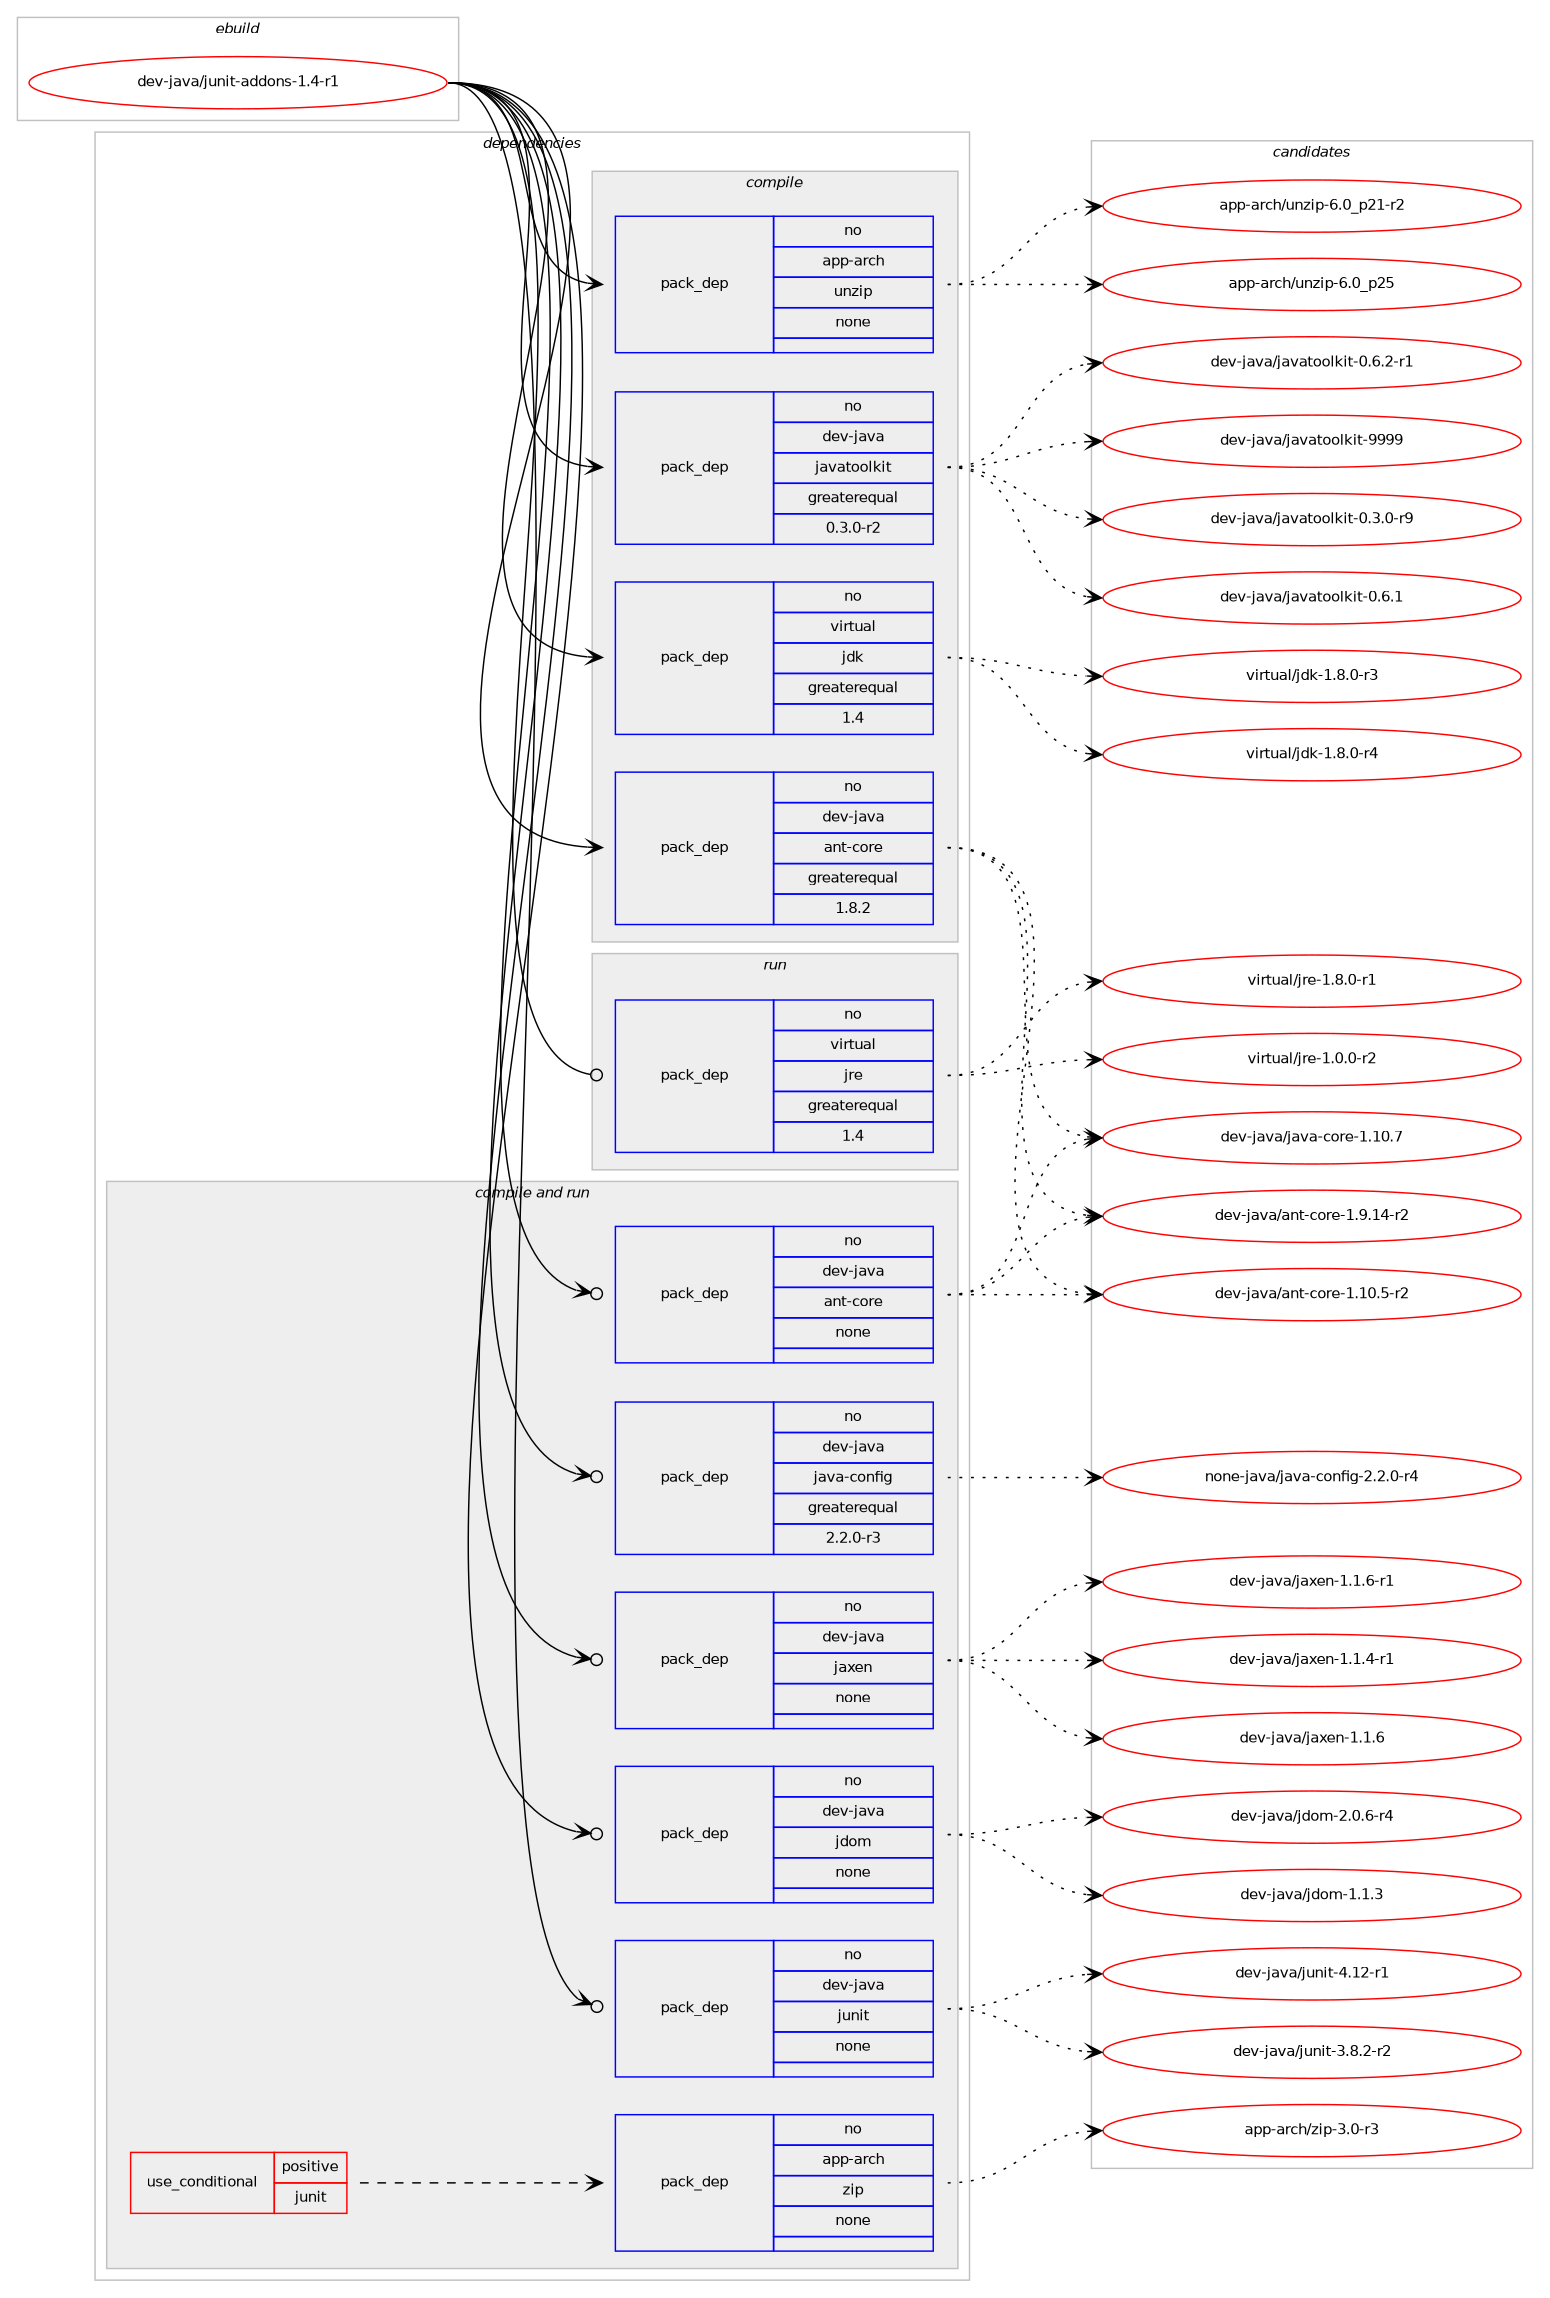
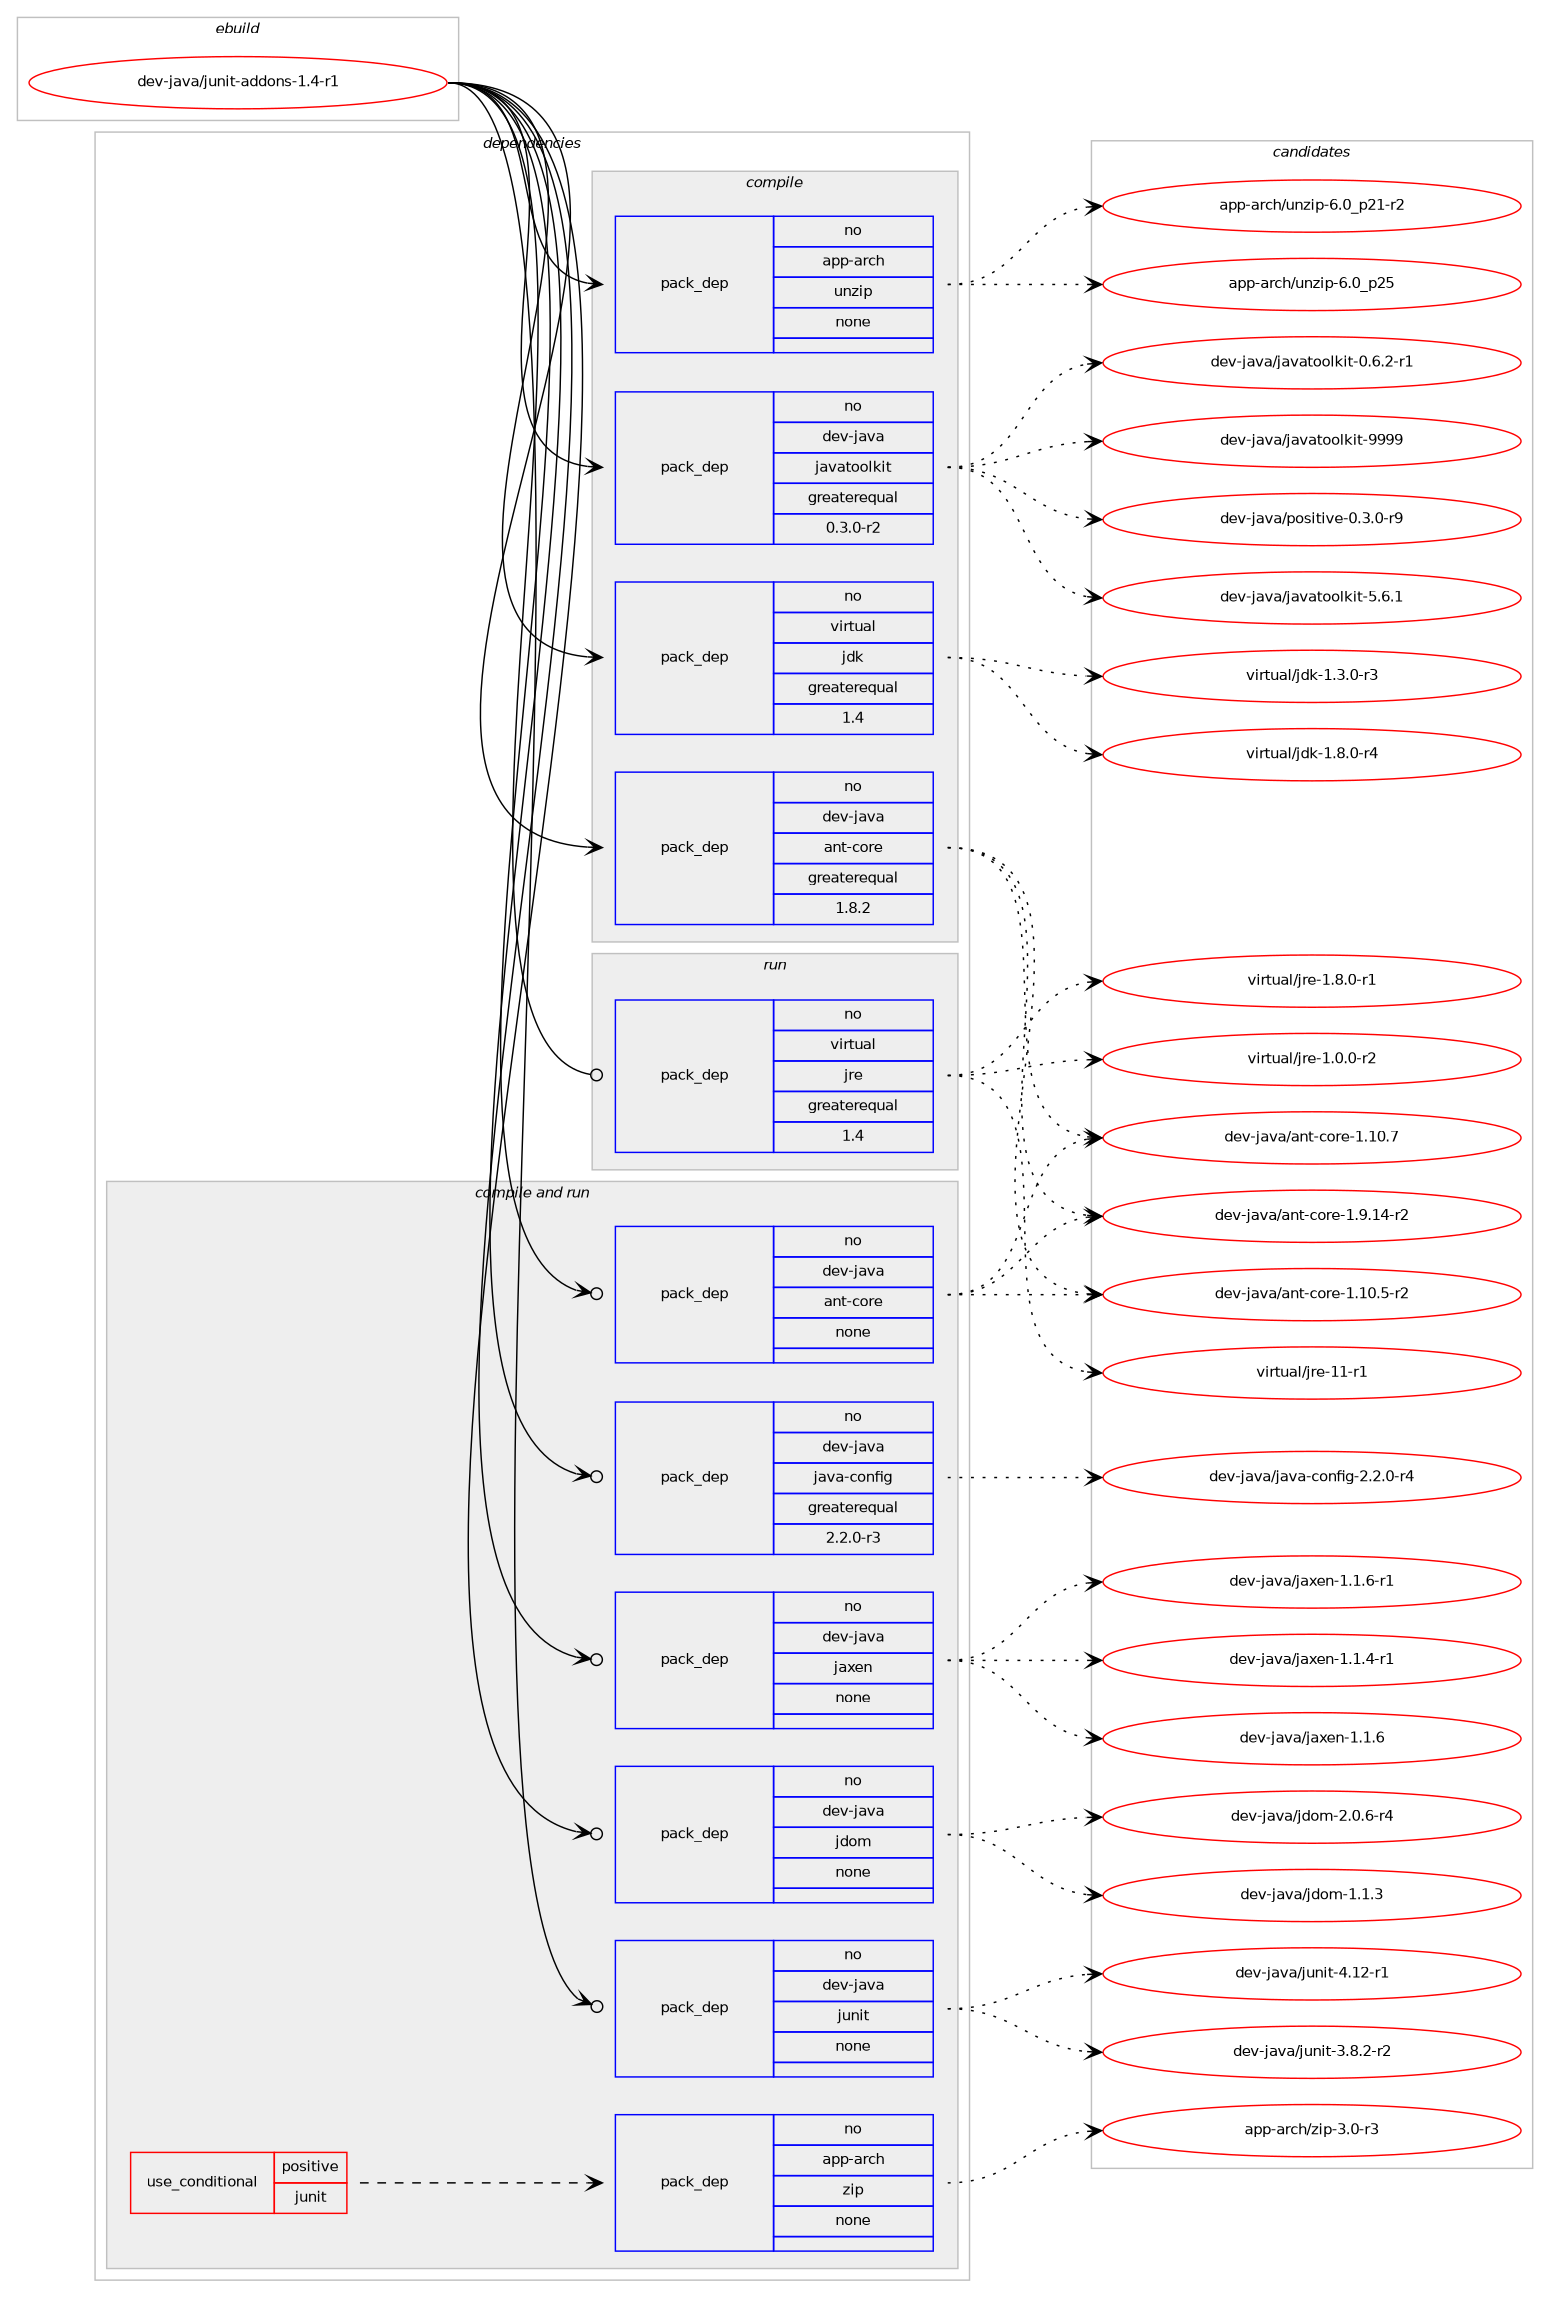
(1312, 520) -> (1312, 520)
(1312, 598) -> (1312, 598)
(1312, 676) -> (1312, 676)
(1312, 1138) -> (1312, 1138)
none -> (1312, 1373)
(1312, 1478) -> (1312, 1478)
